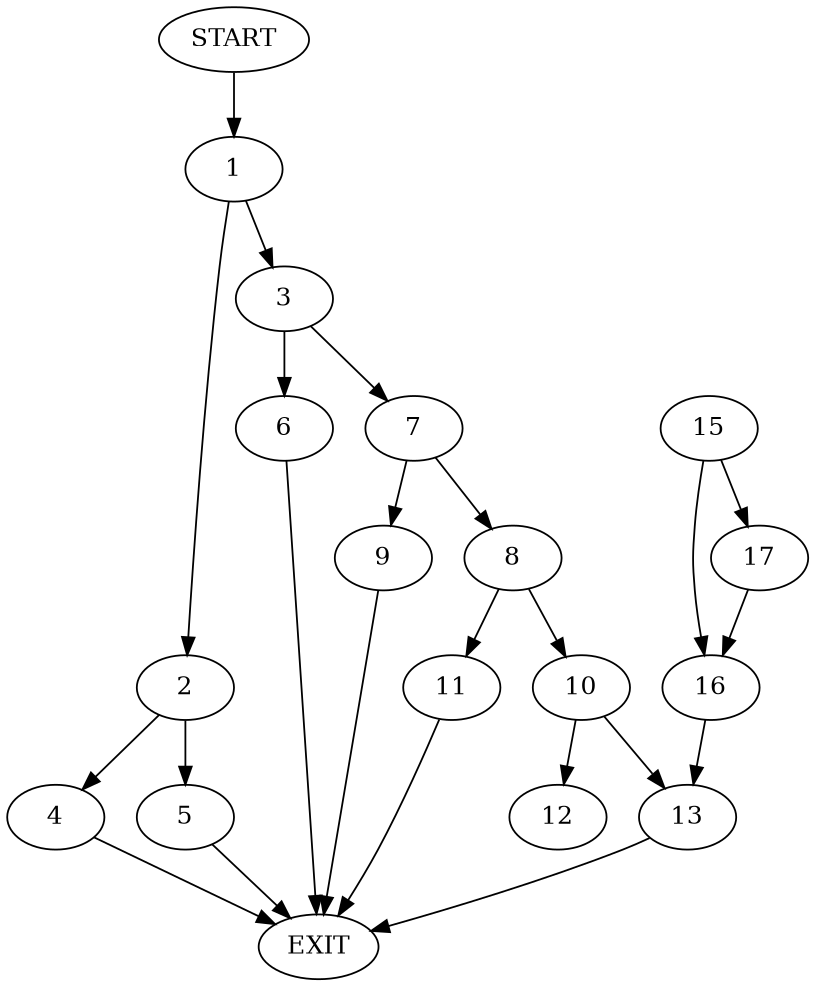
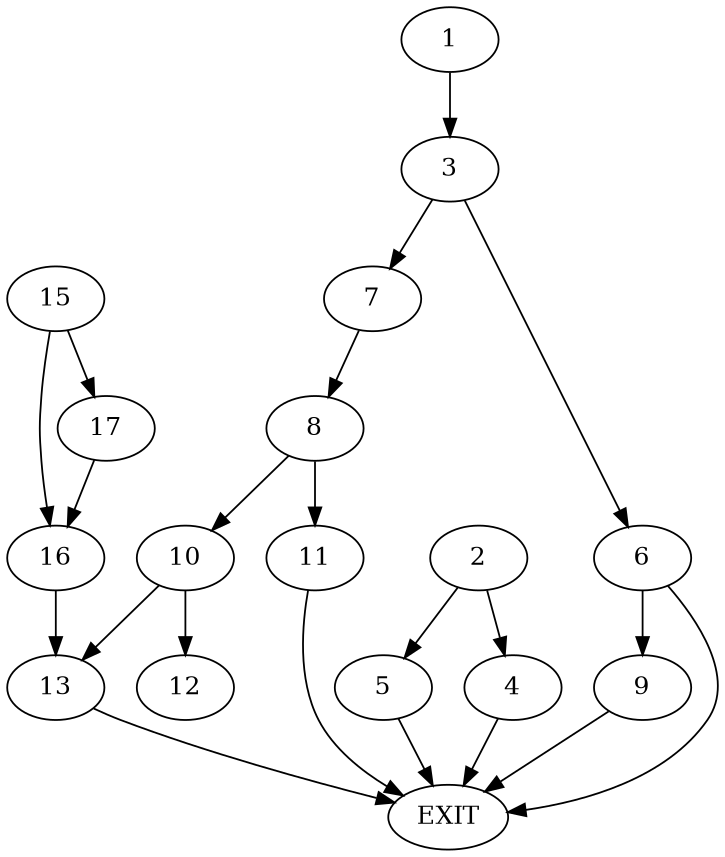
(234, 40) -> none
(204, 419) -> none
(401, 484) -> (643, 614)
